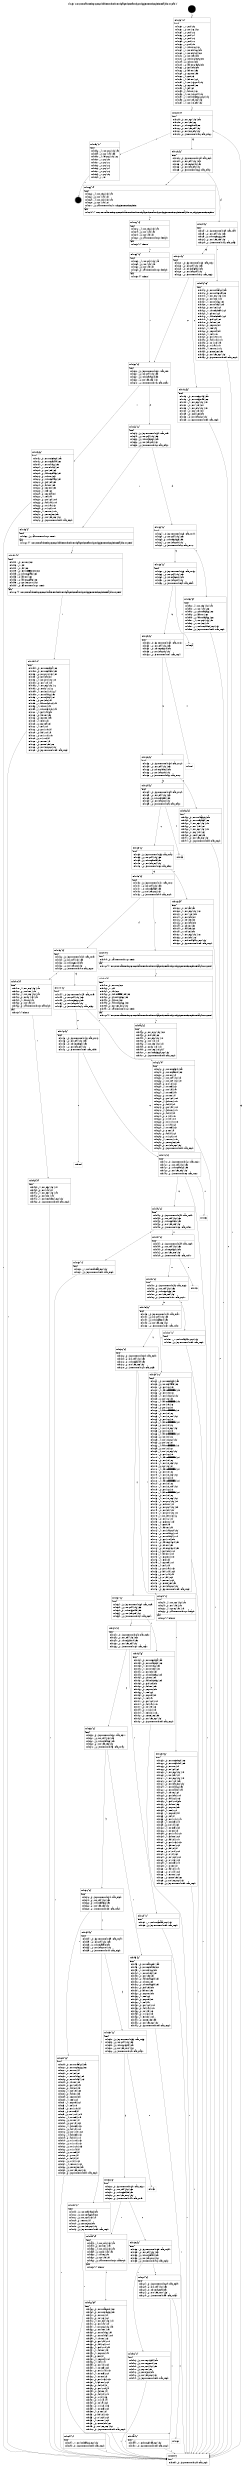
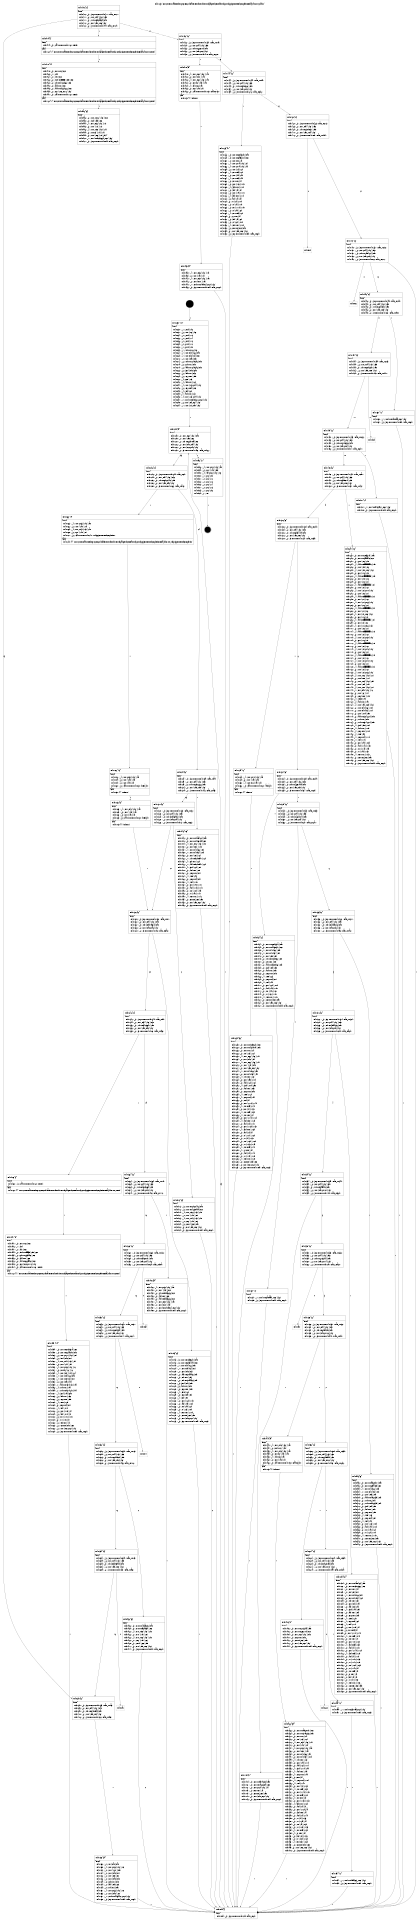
(153, 871) -> (3, 842)
(169, 2451) -> (352, 1793)
